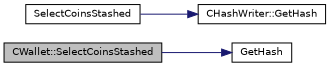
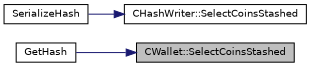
(83, 14) -> (46, 14)
(262, 14) -> (215, 14)
(192, 53) -> (101, 53)
